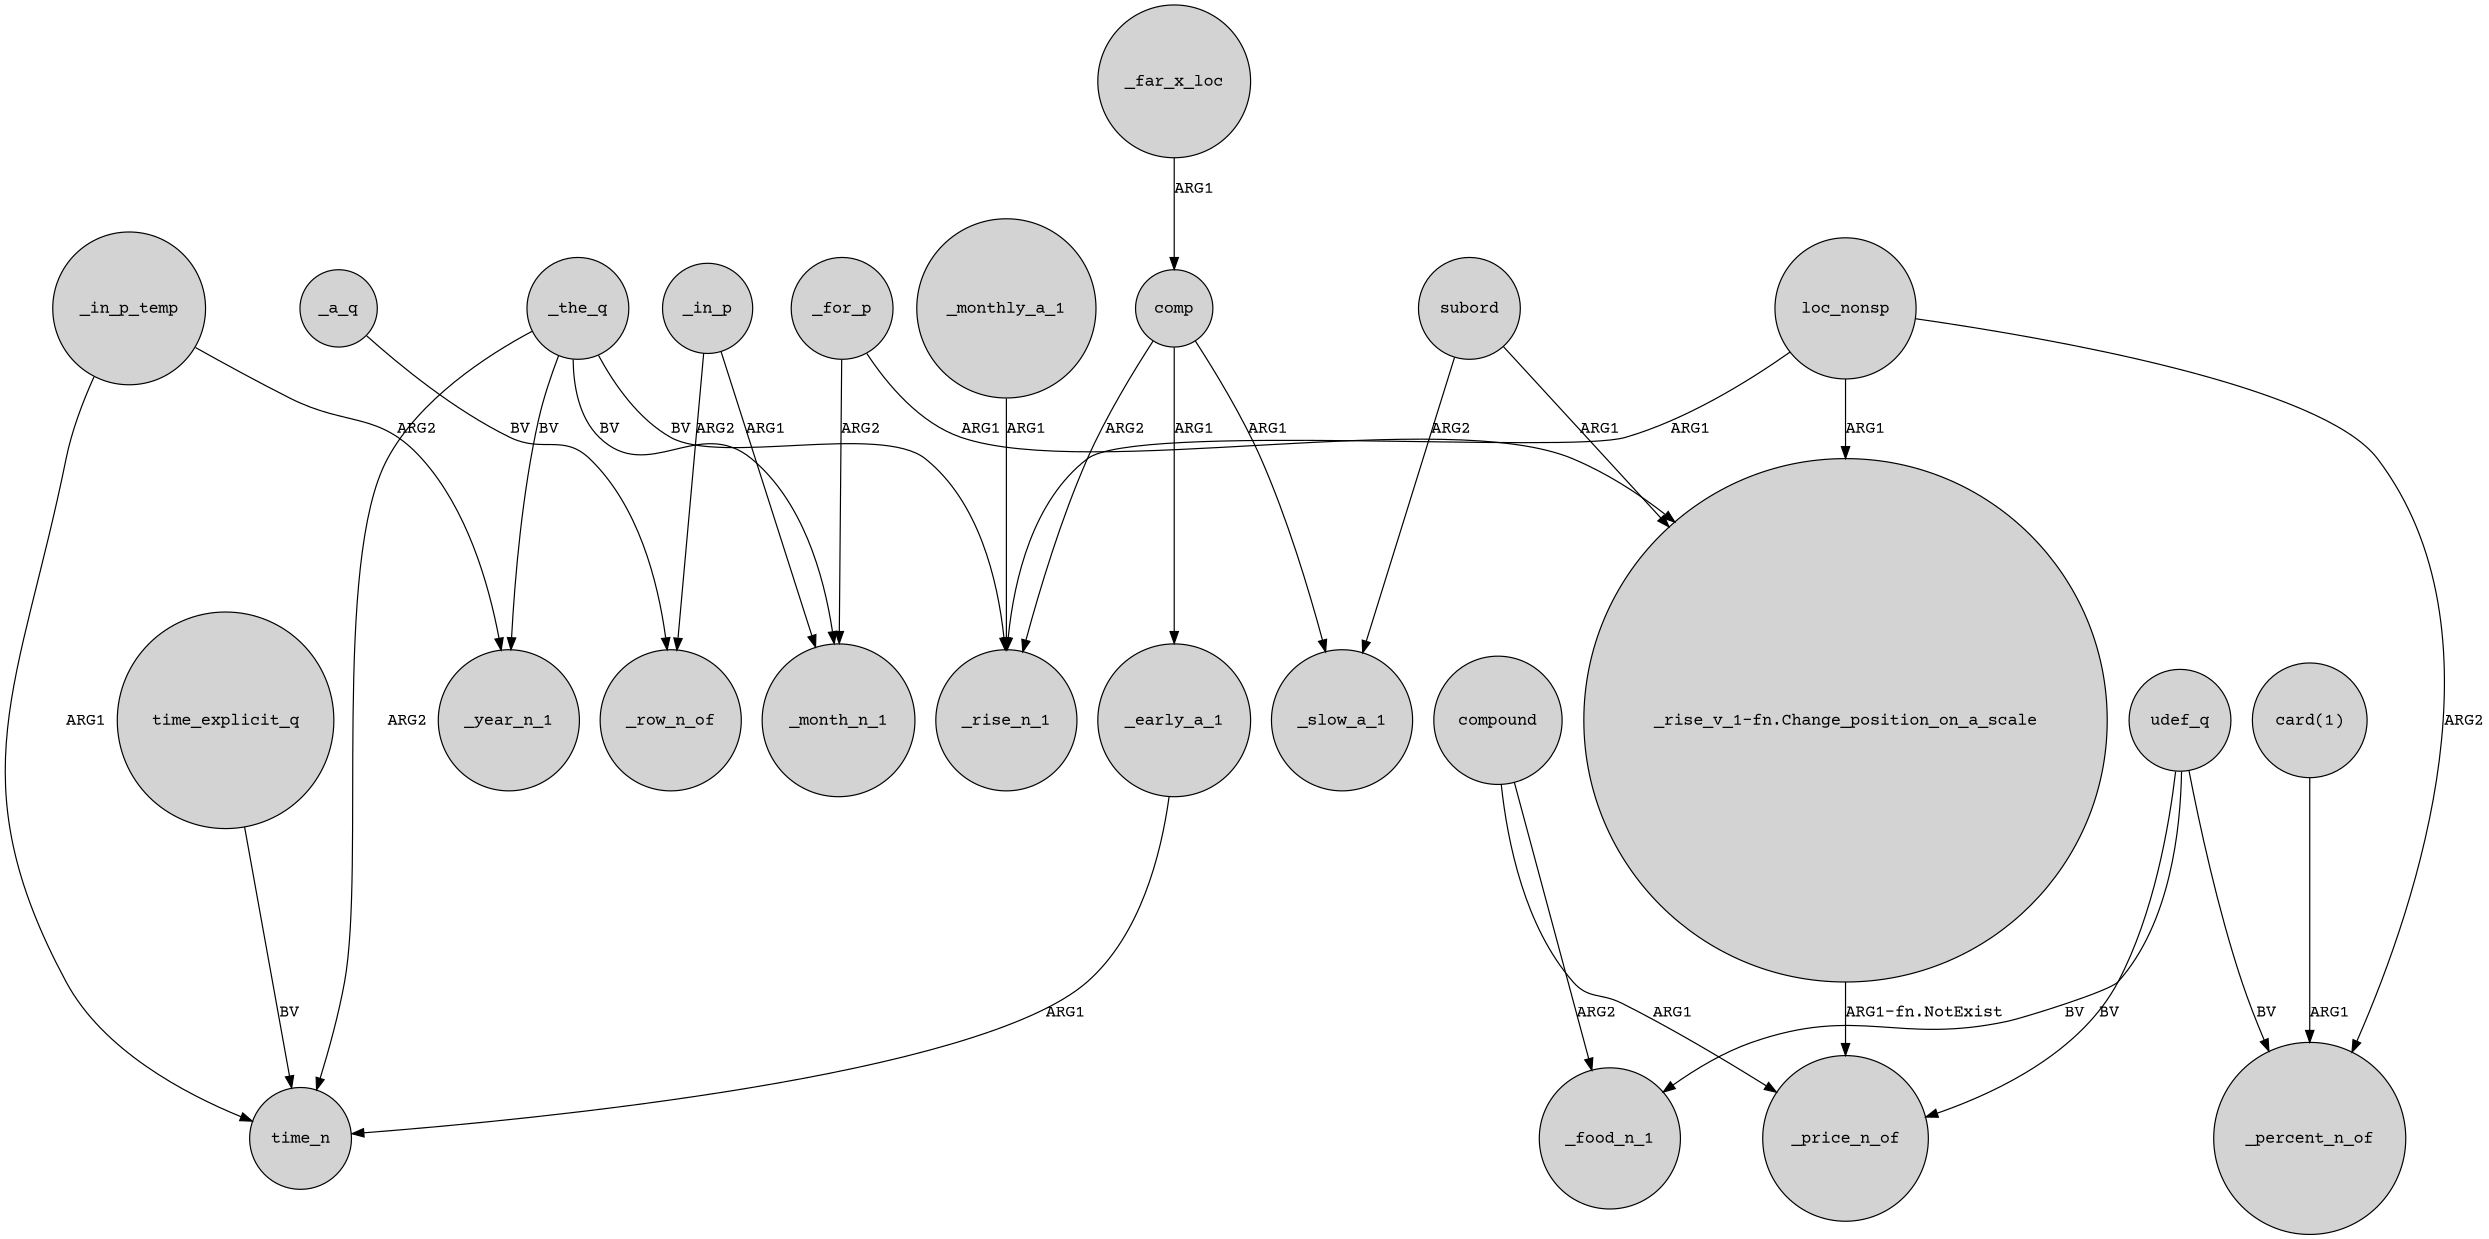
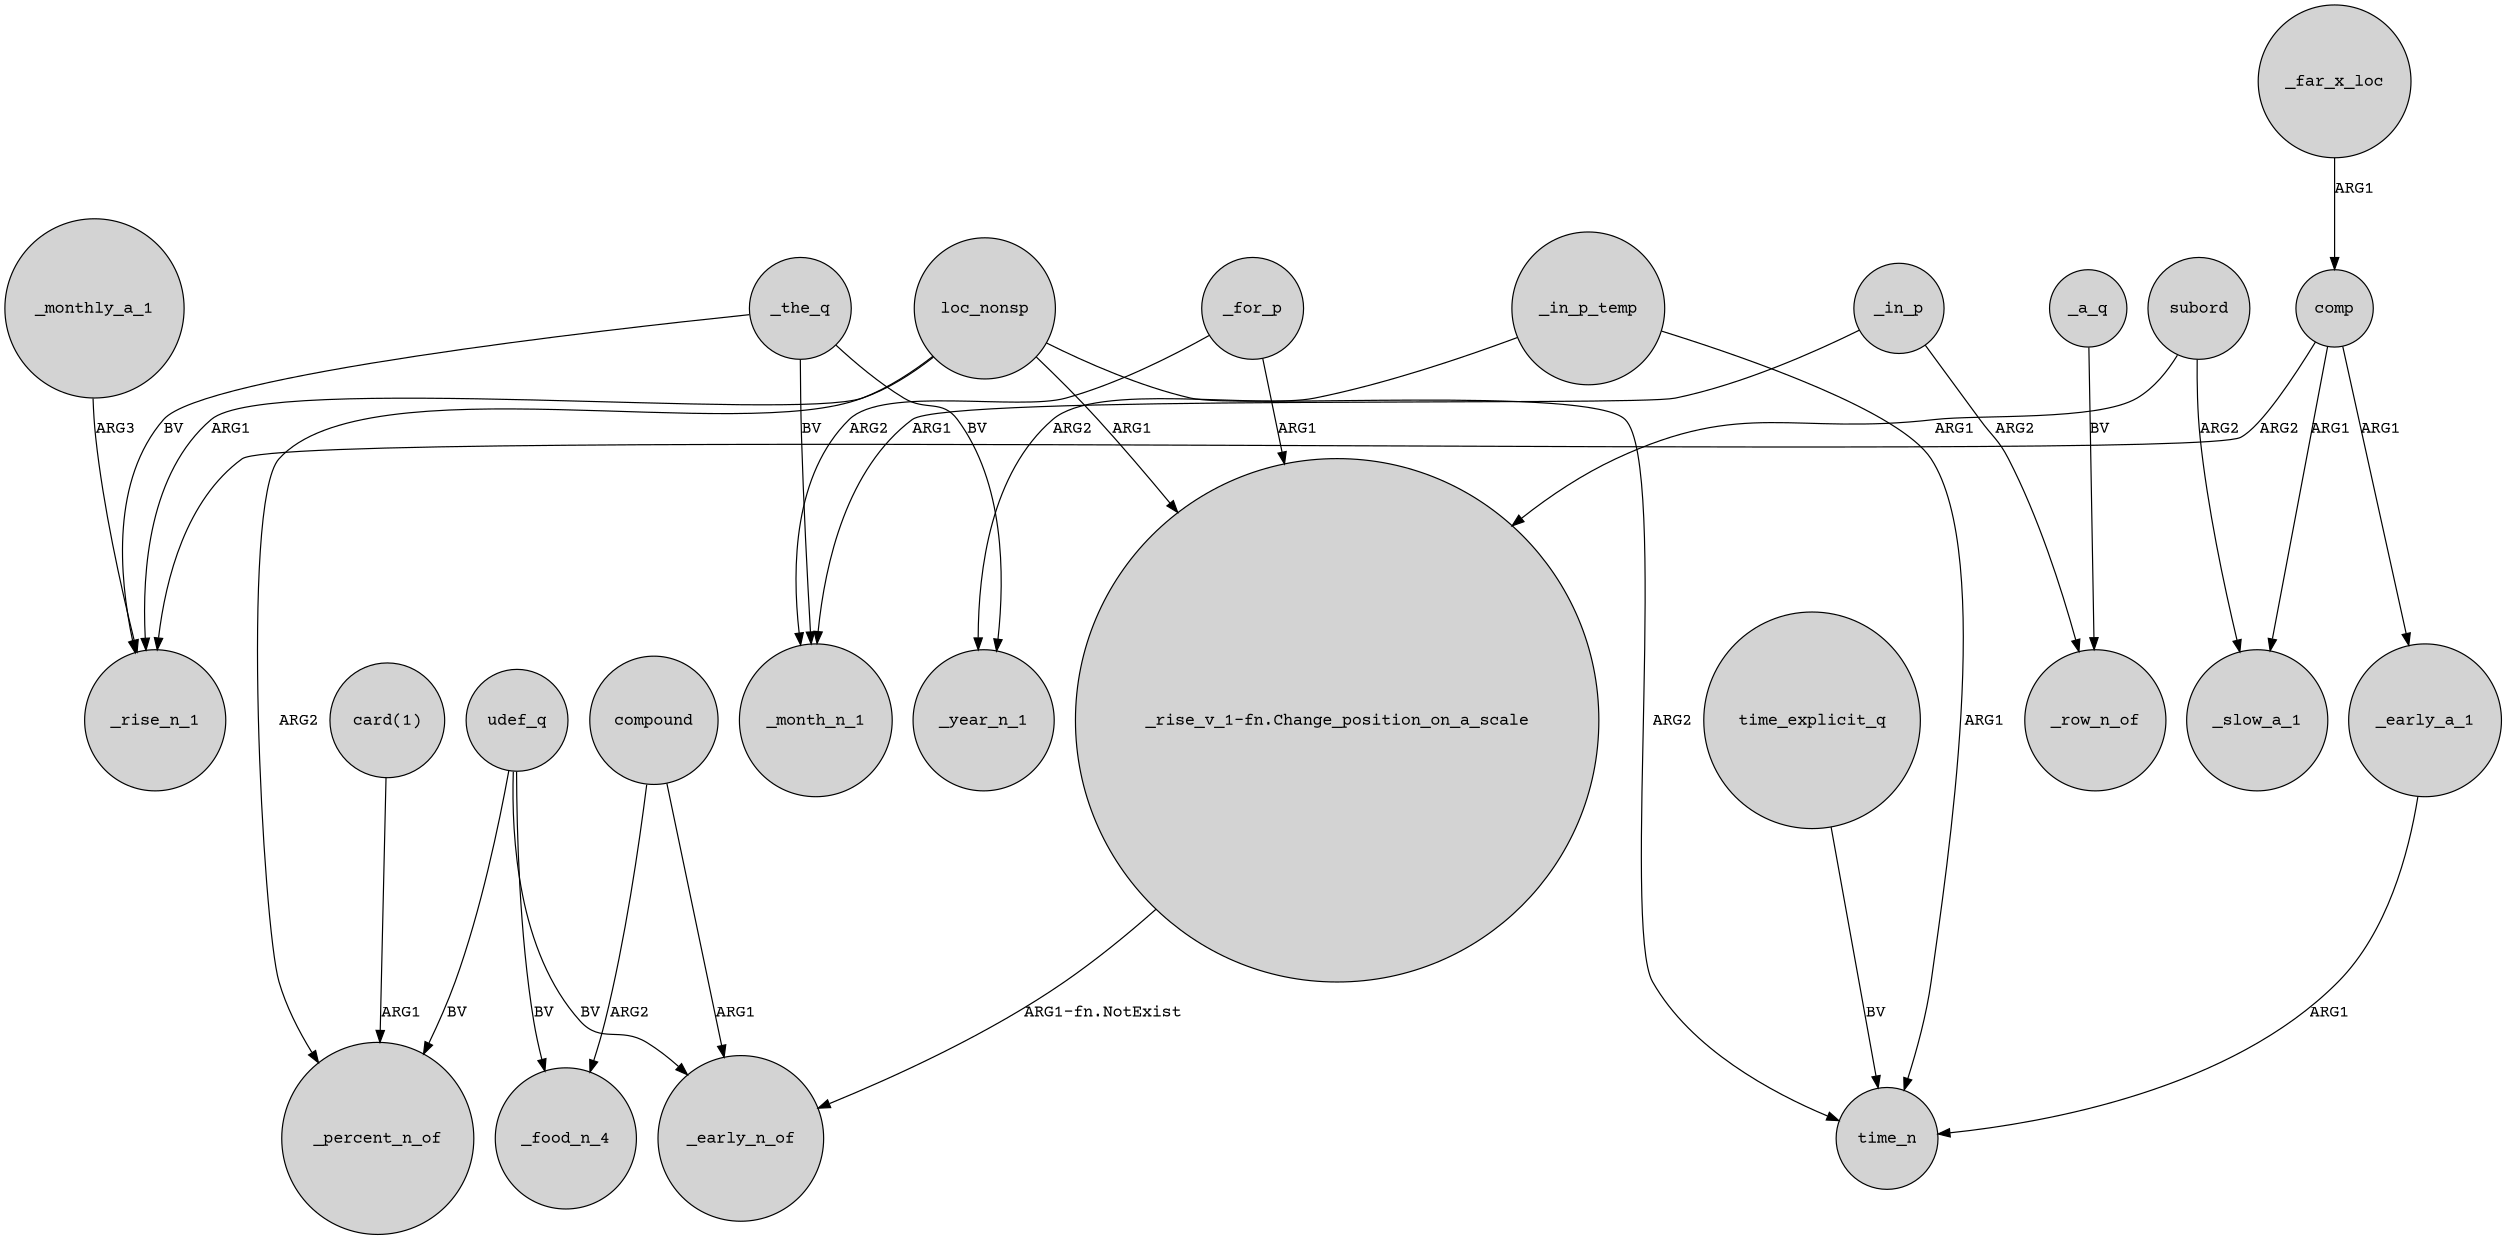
(1027, 428) -> (116, 428)
(354, 671) -> (1644, 516)
(1610, 1138) -> (566, 1138)
(1846, 1138) -> (741, 1138)
